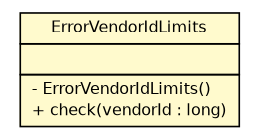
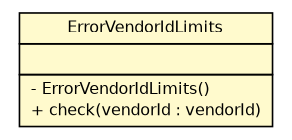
(130, 110) -> (146, 110)
